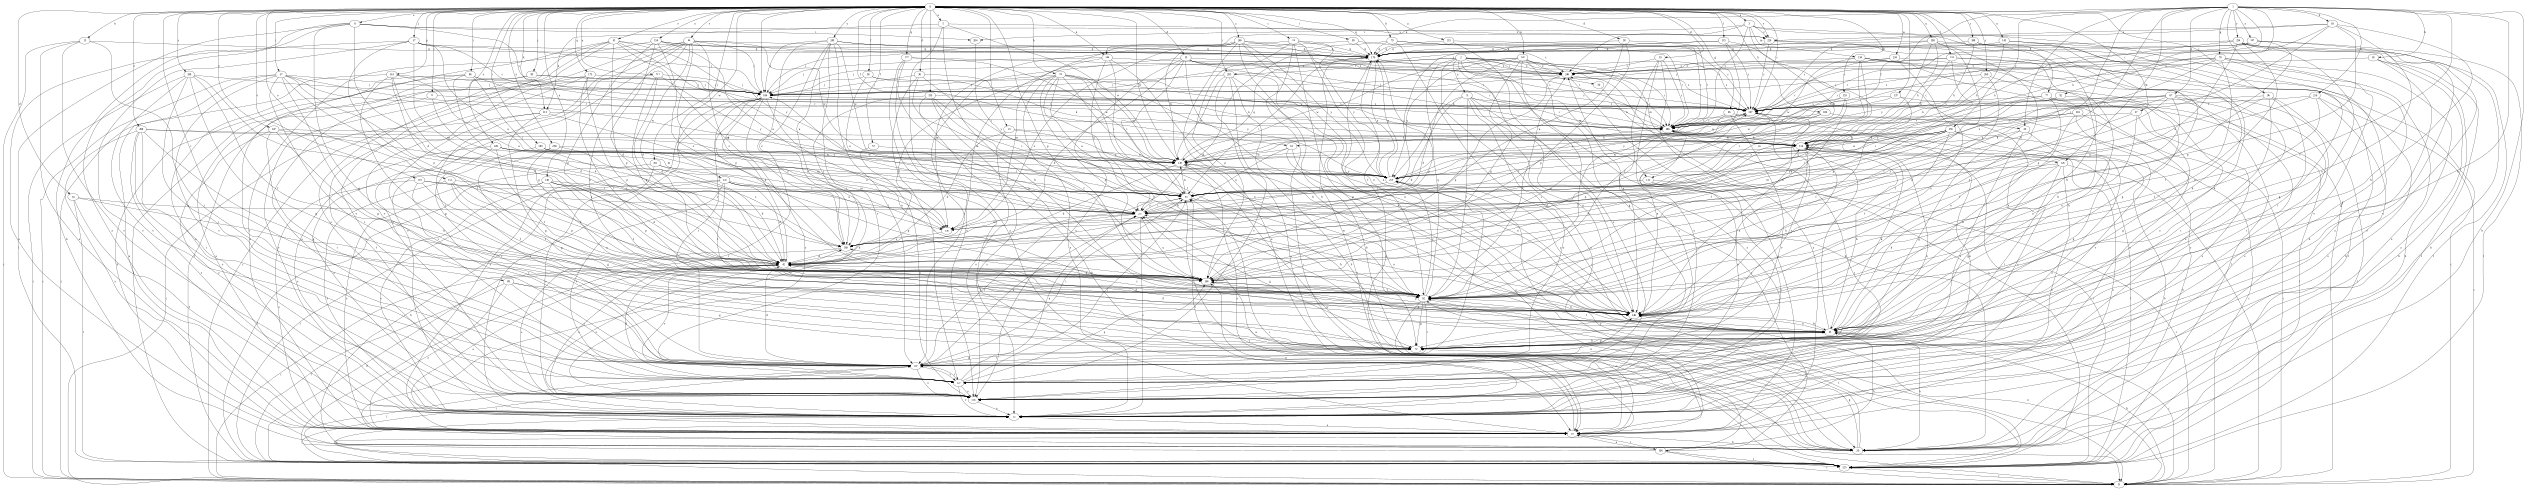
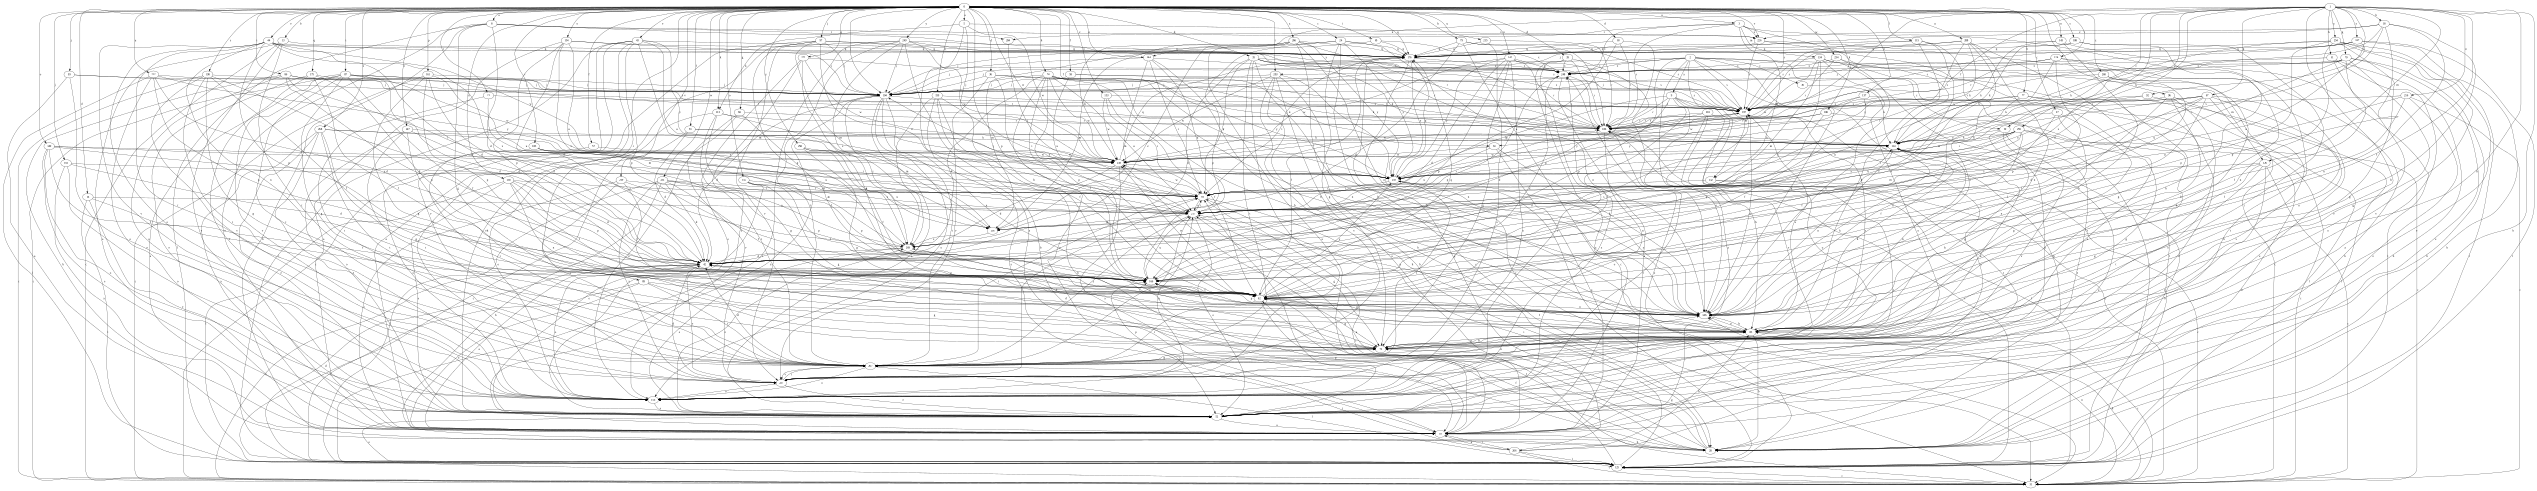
(466, 386) -> (393, 406)
